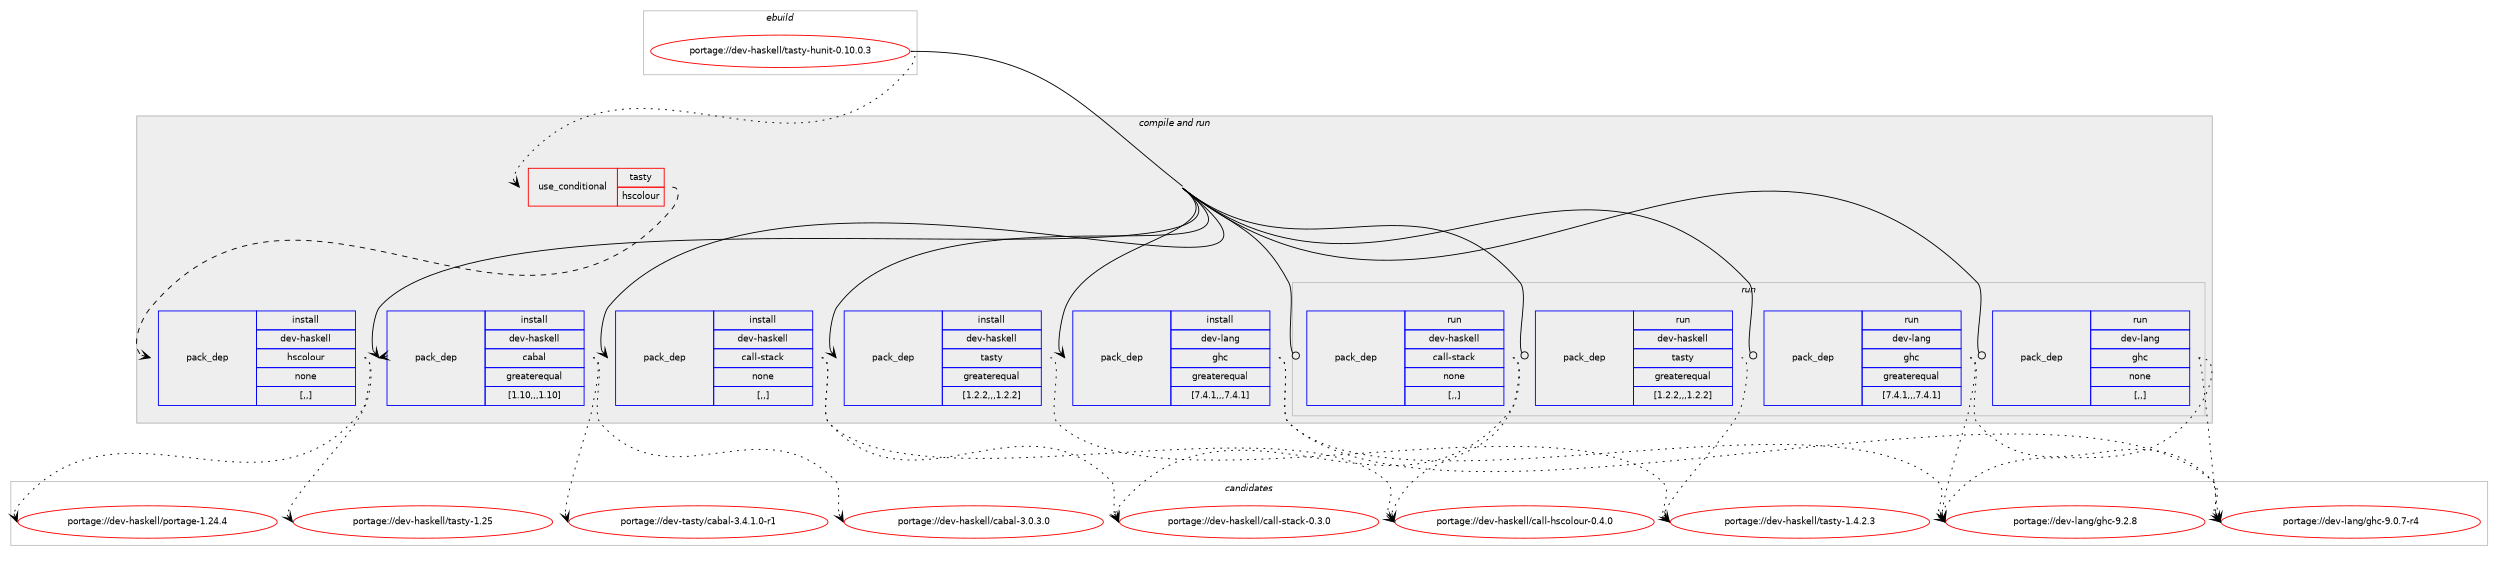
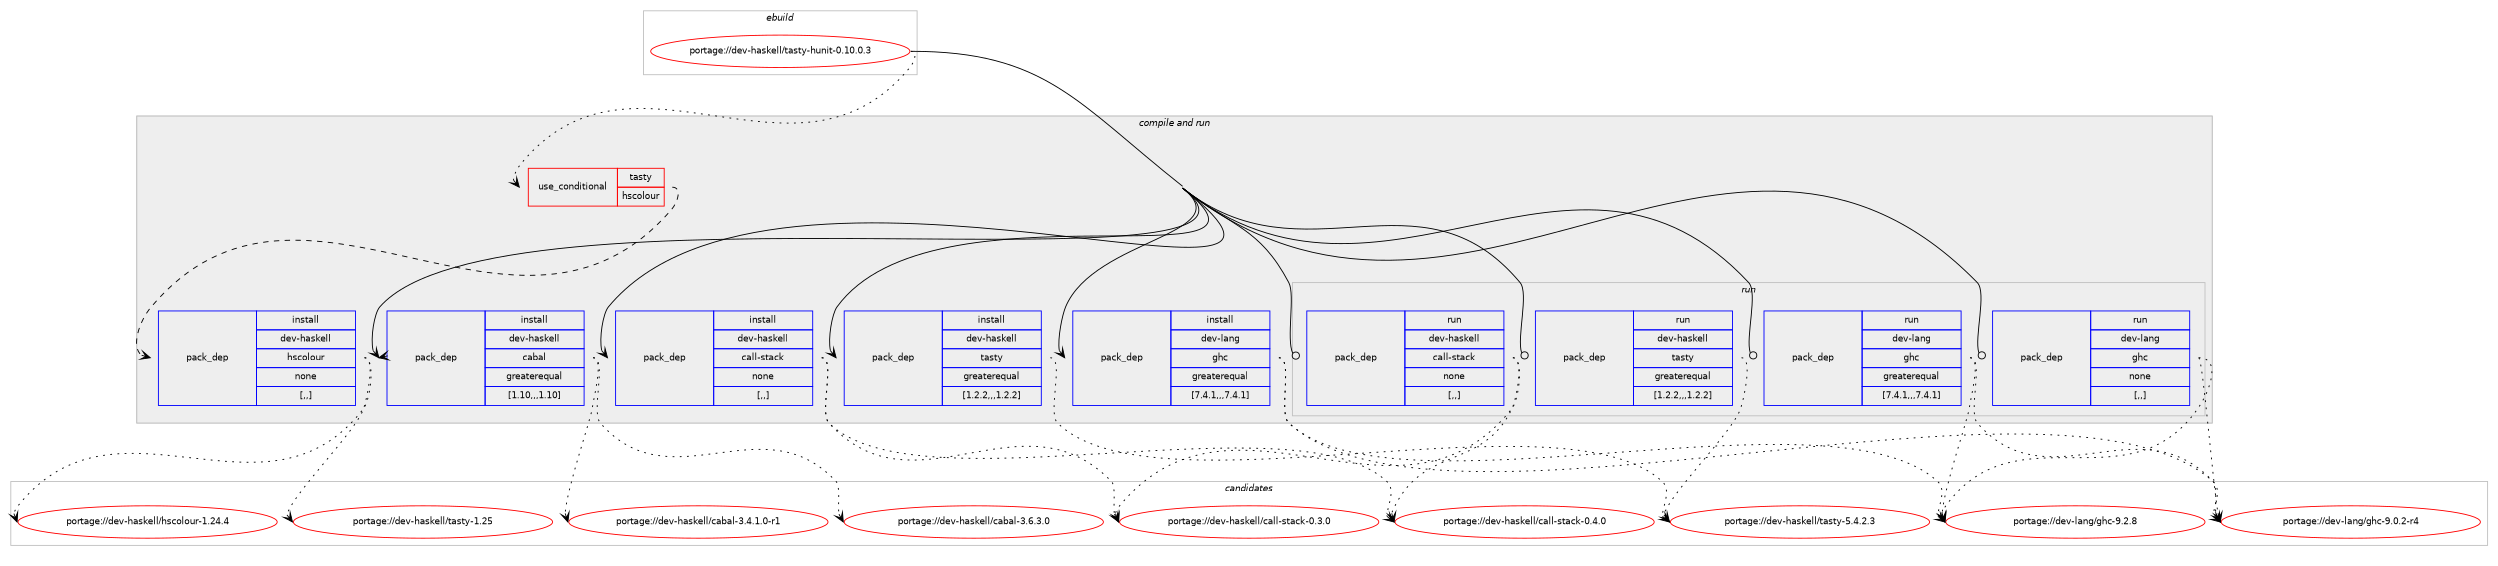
(148, 522) -> (148, 522)
(698, 522) -> (698, 522)
(974, 522) -> (974, 522)
(1525, 522) -> (1525, 522)
(1800, 522) -> (1800, 522)
(2351, 522) -> (2351, 522)
